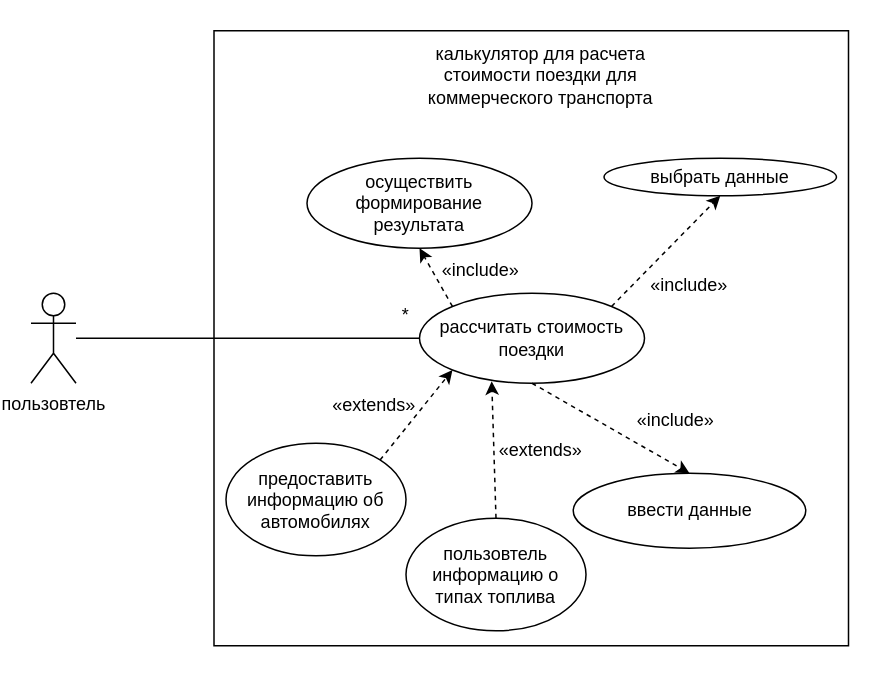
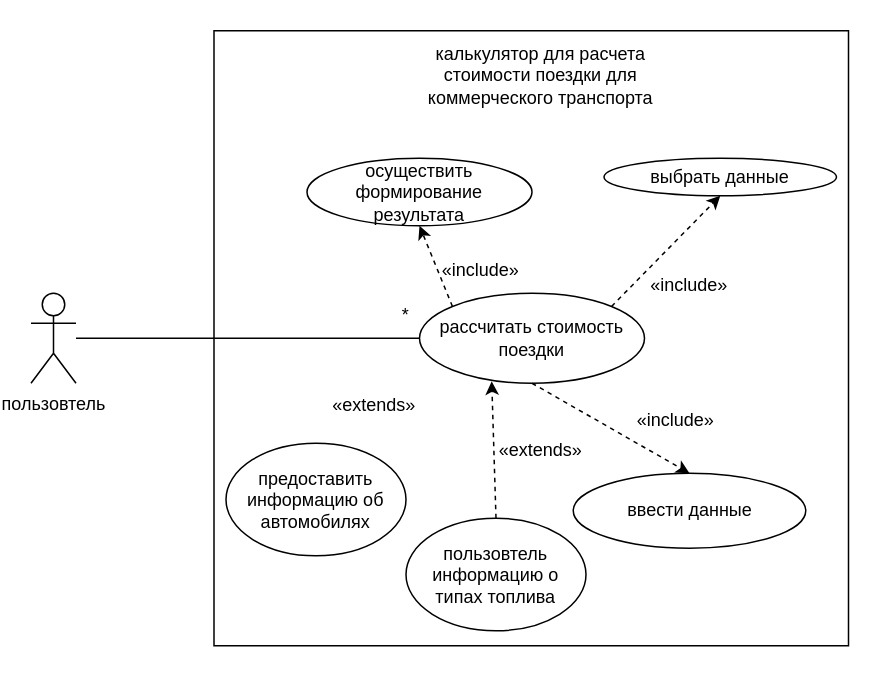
(419, 203) -> (419, 192)
(413, 419) -> none
